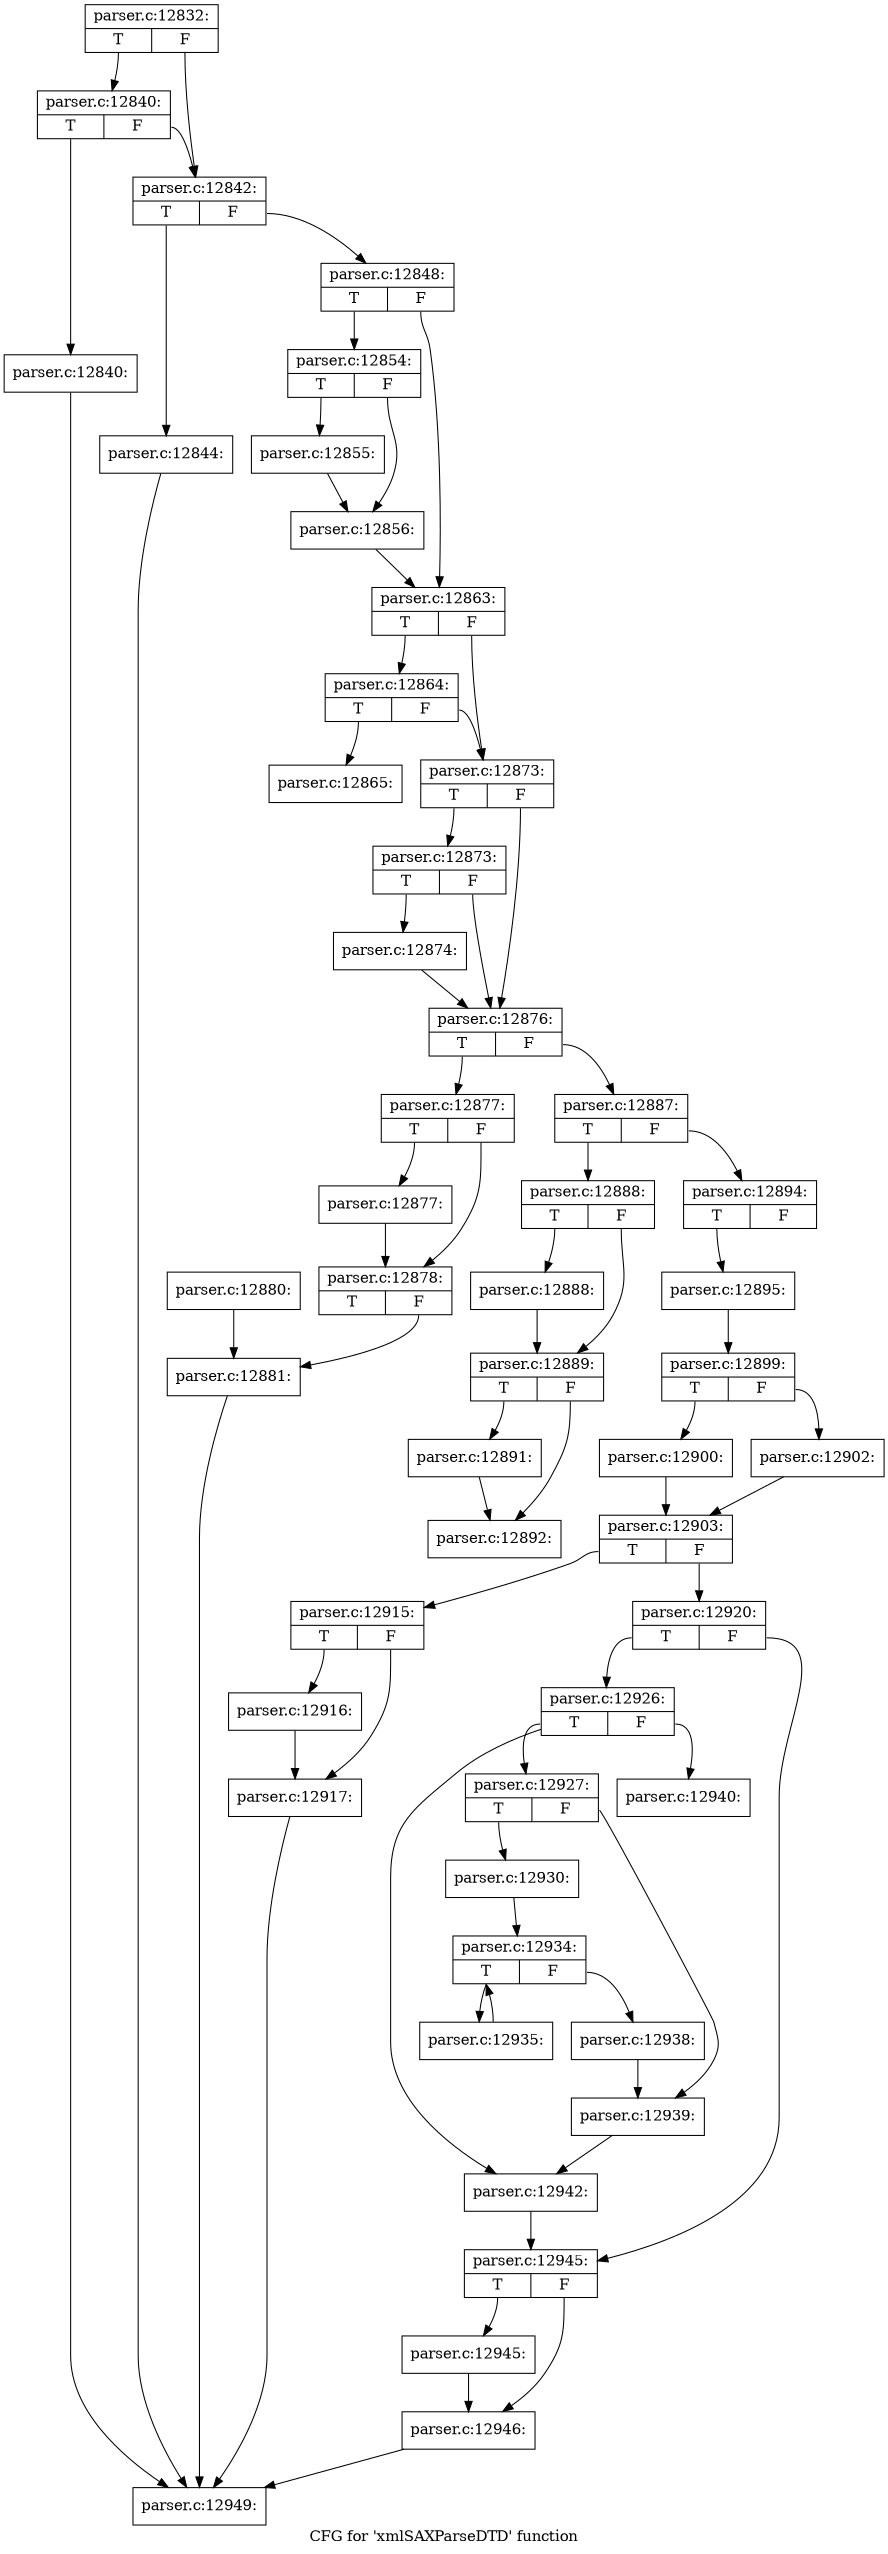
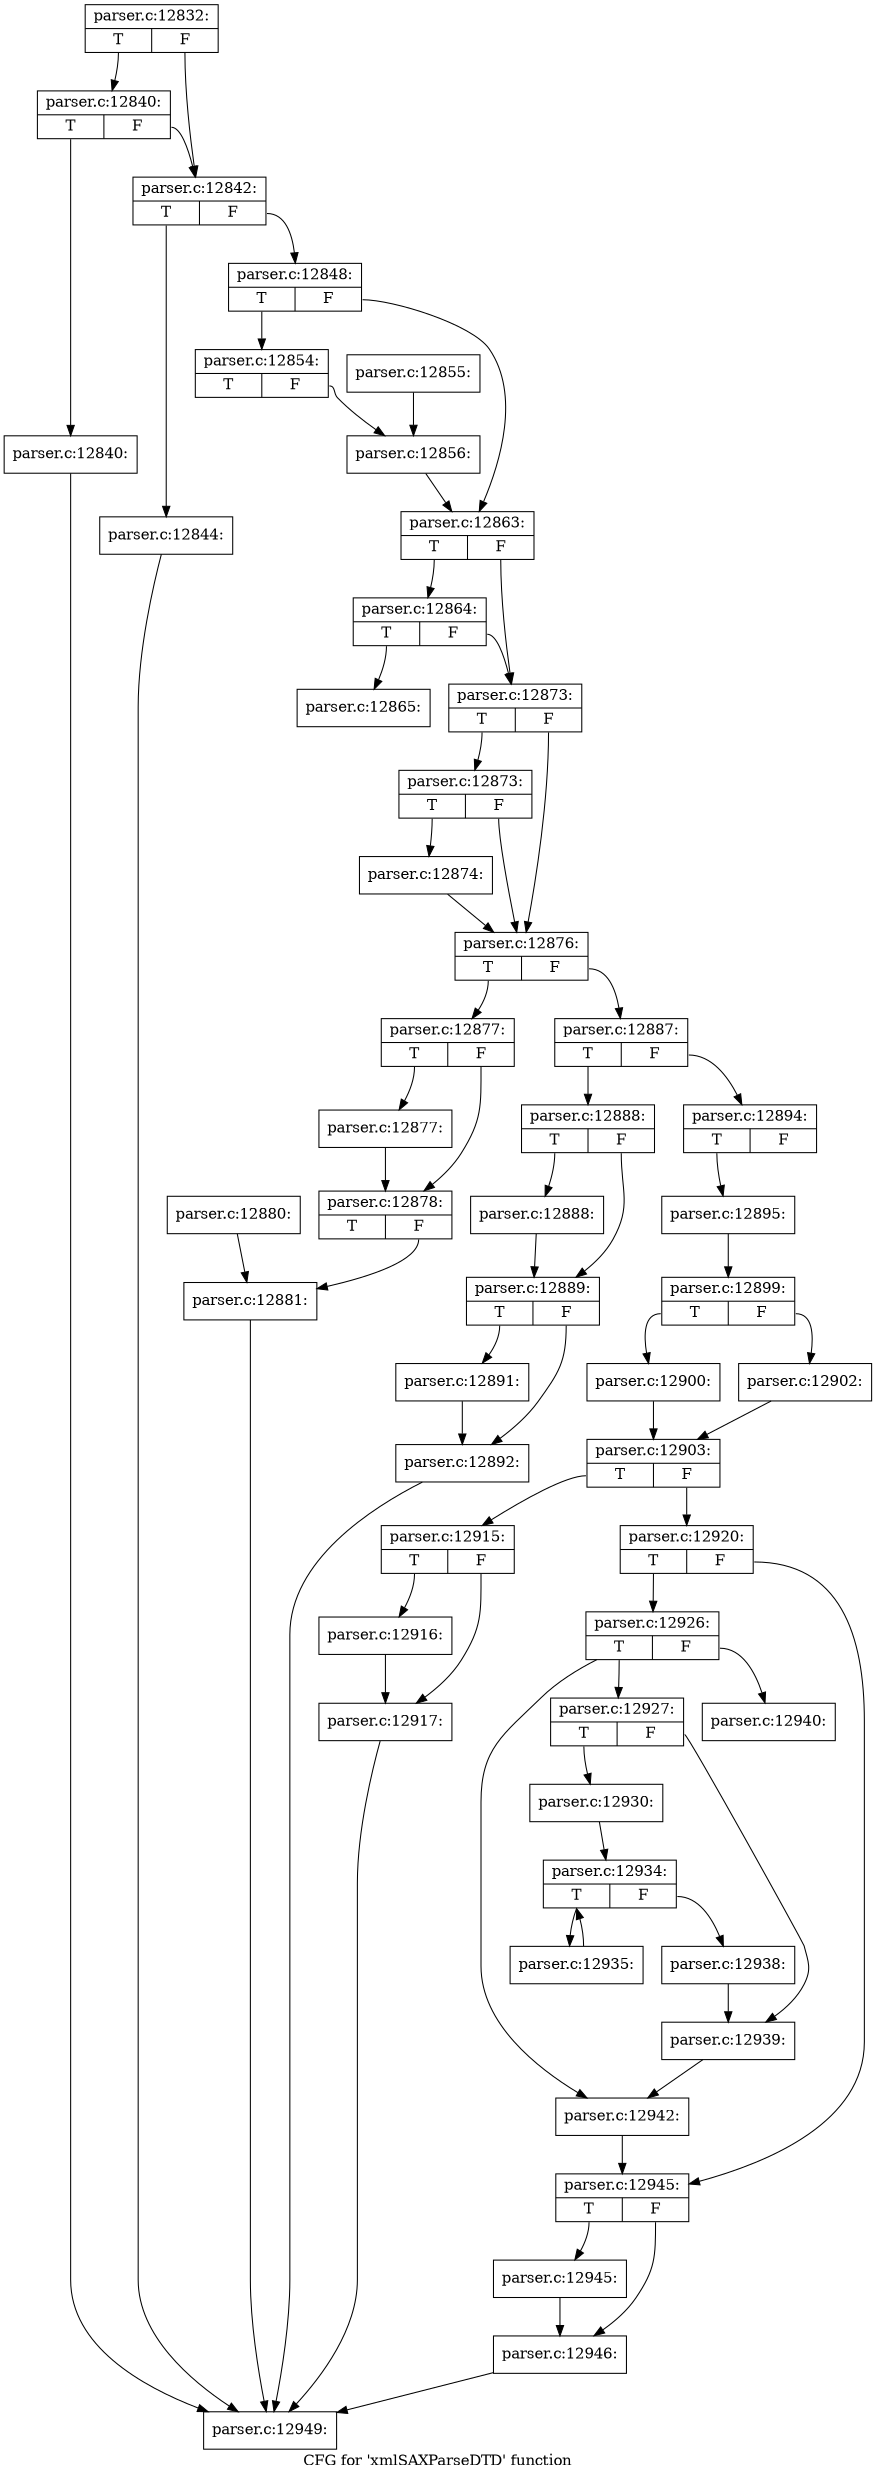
(321, 411) -> none
none -> (290, 1912)
